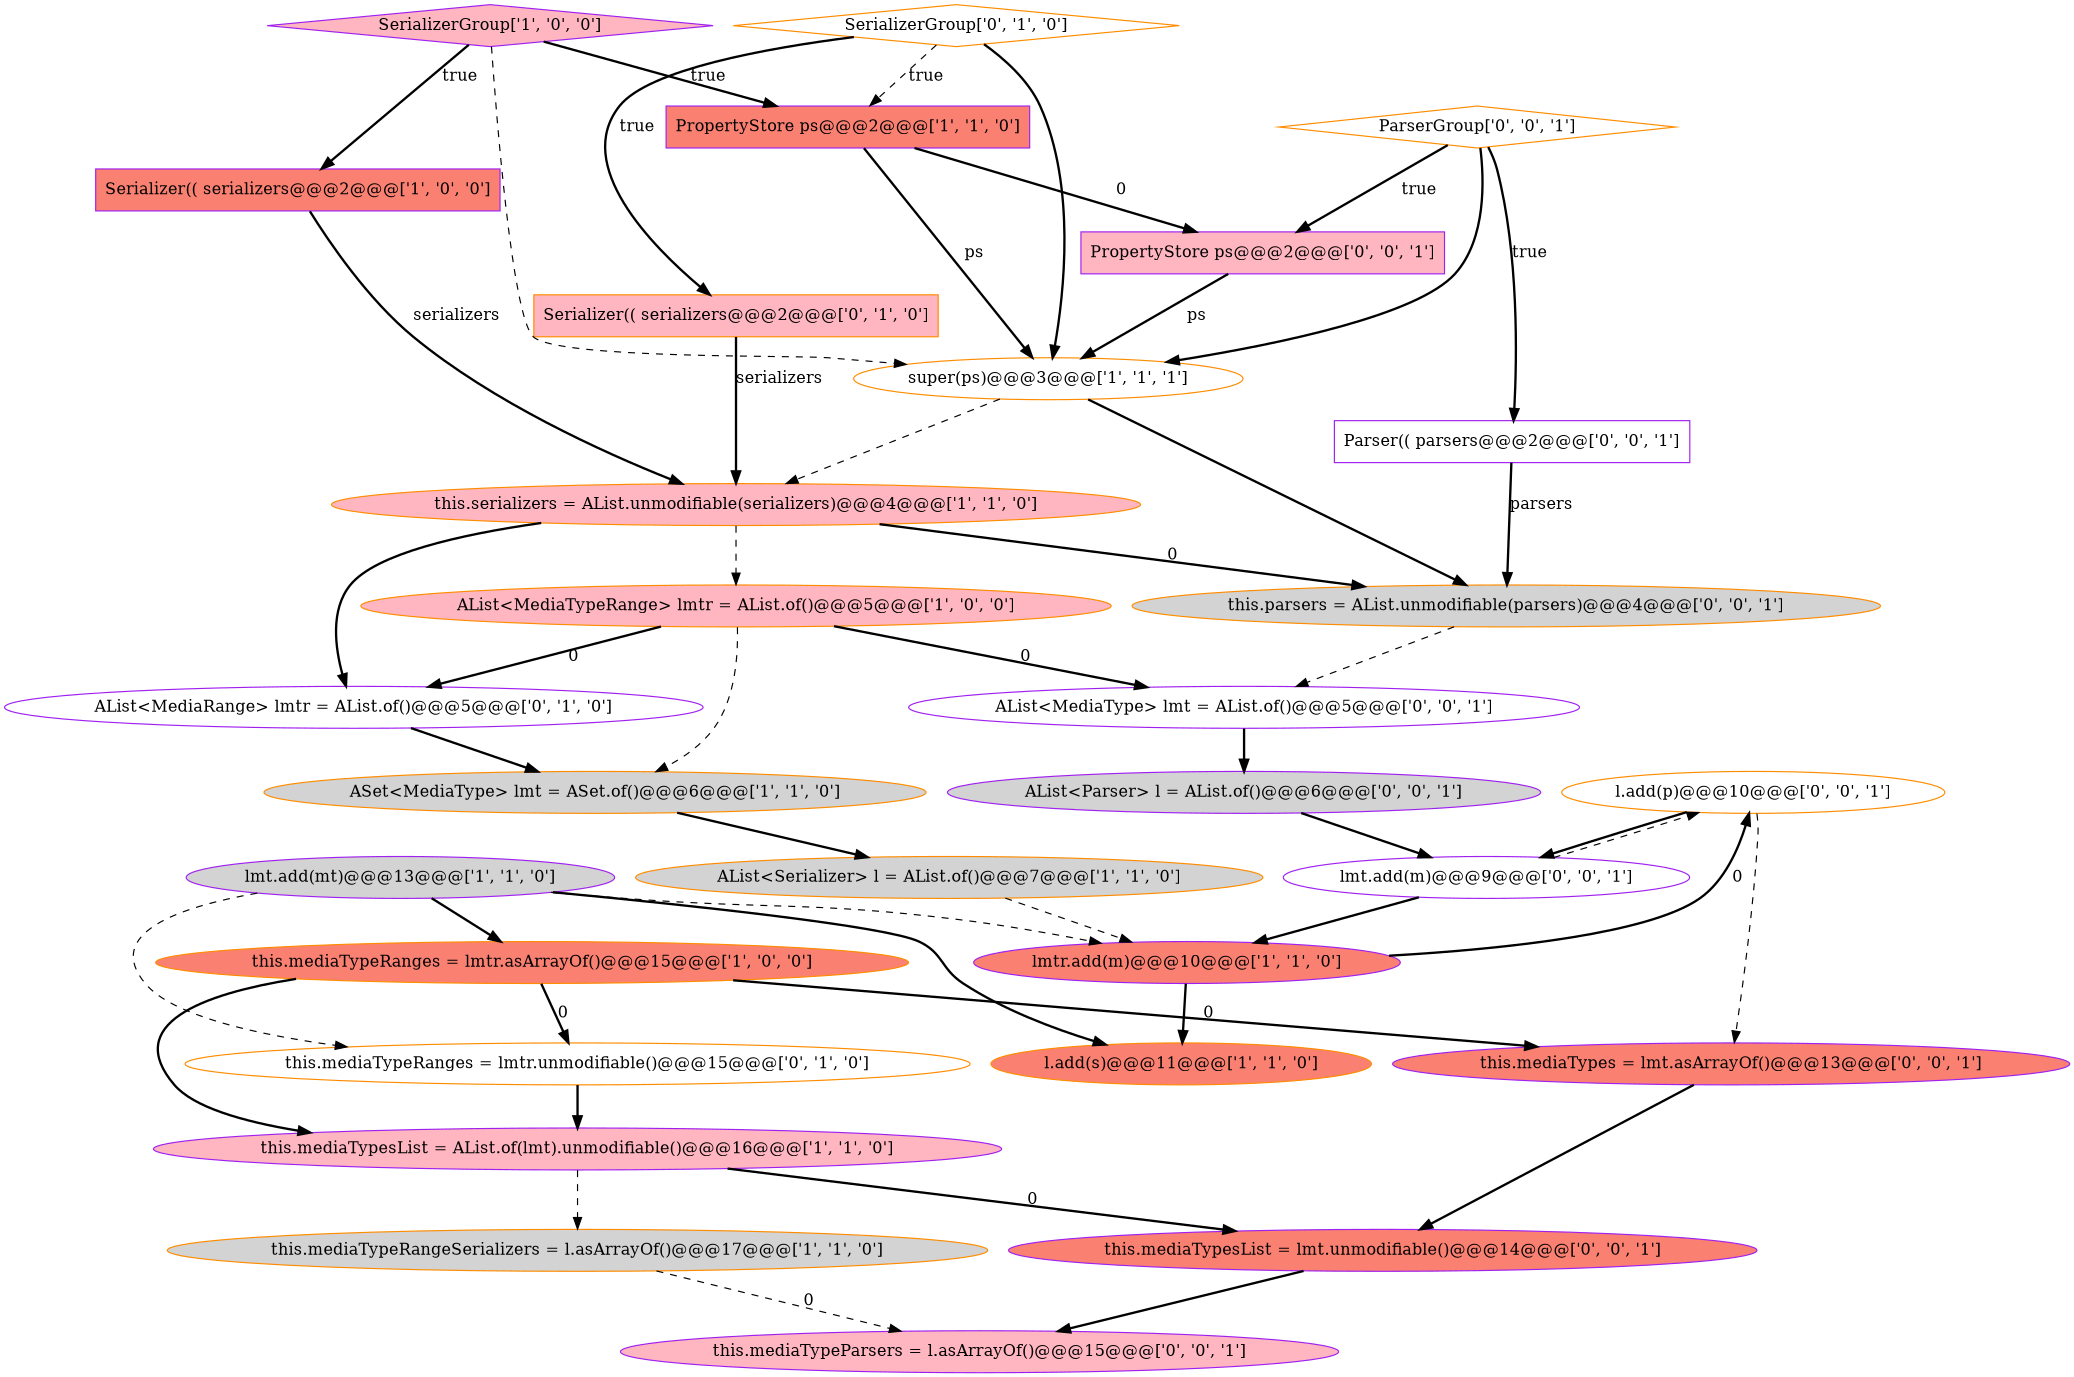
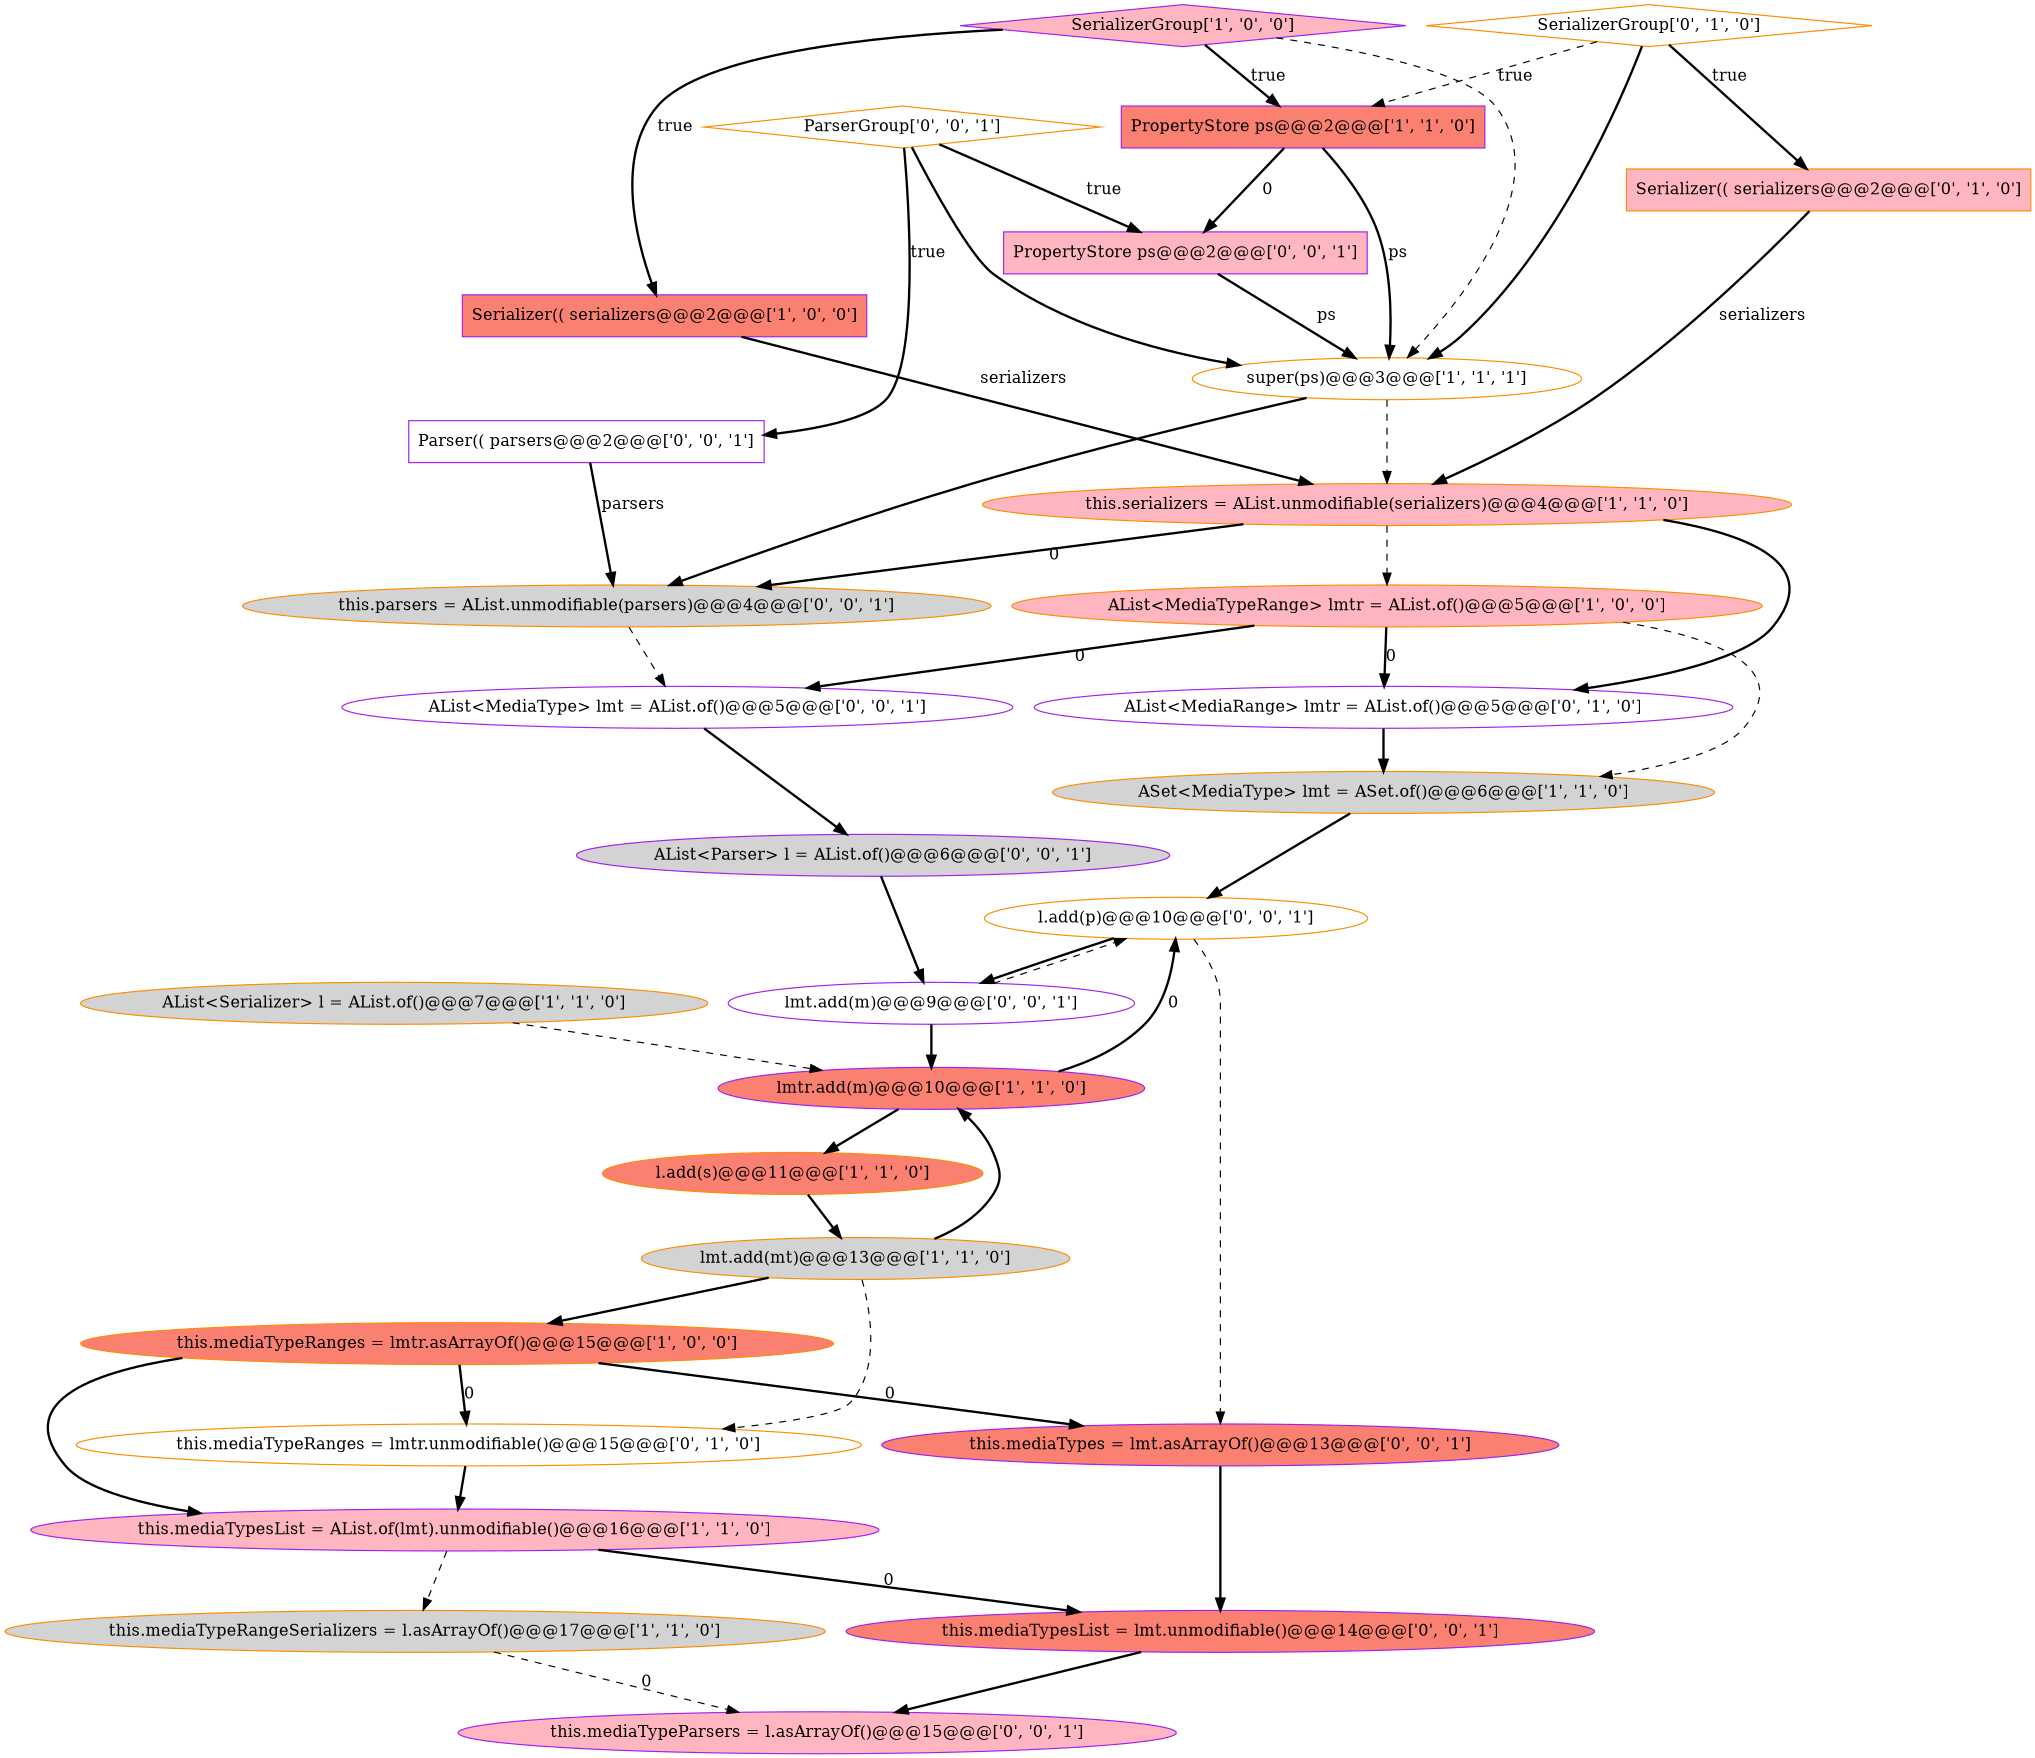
(767, 834) -> (1285, 852)
(400, 877) -> (856, 1258)
(821, 908) -> (996, 1189)
(838, 925) -> (821, 1211)
